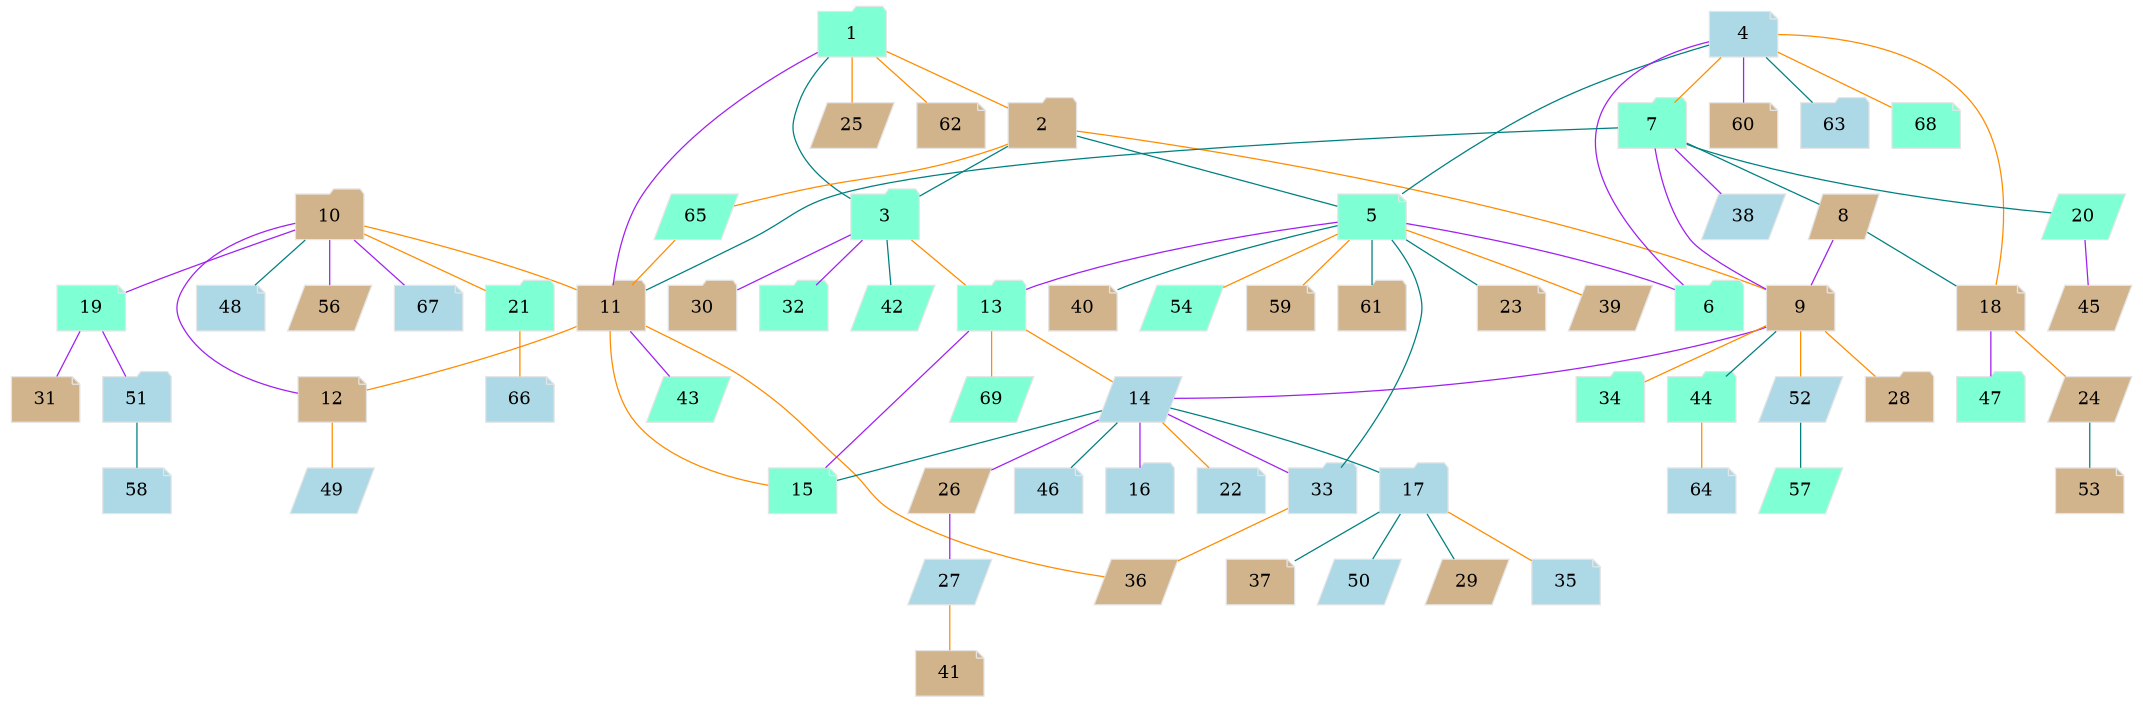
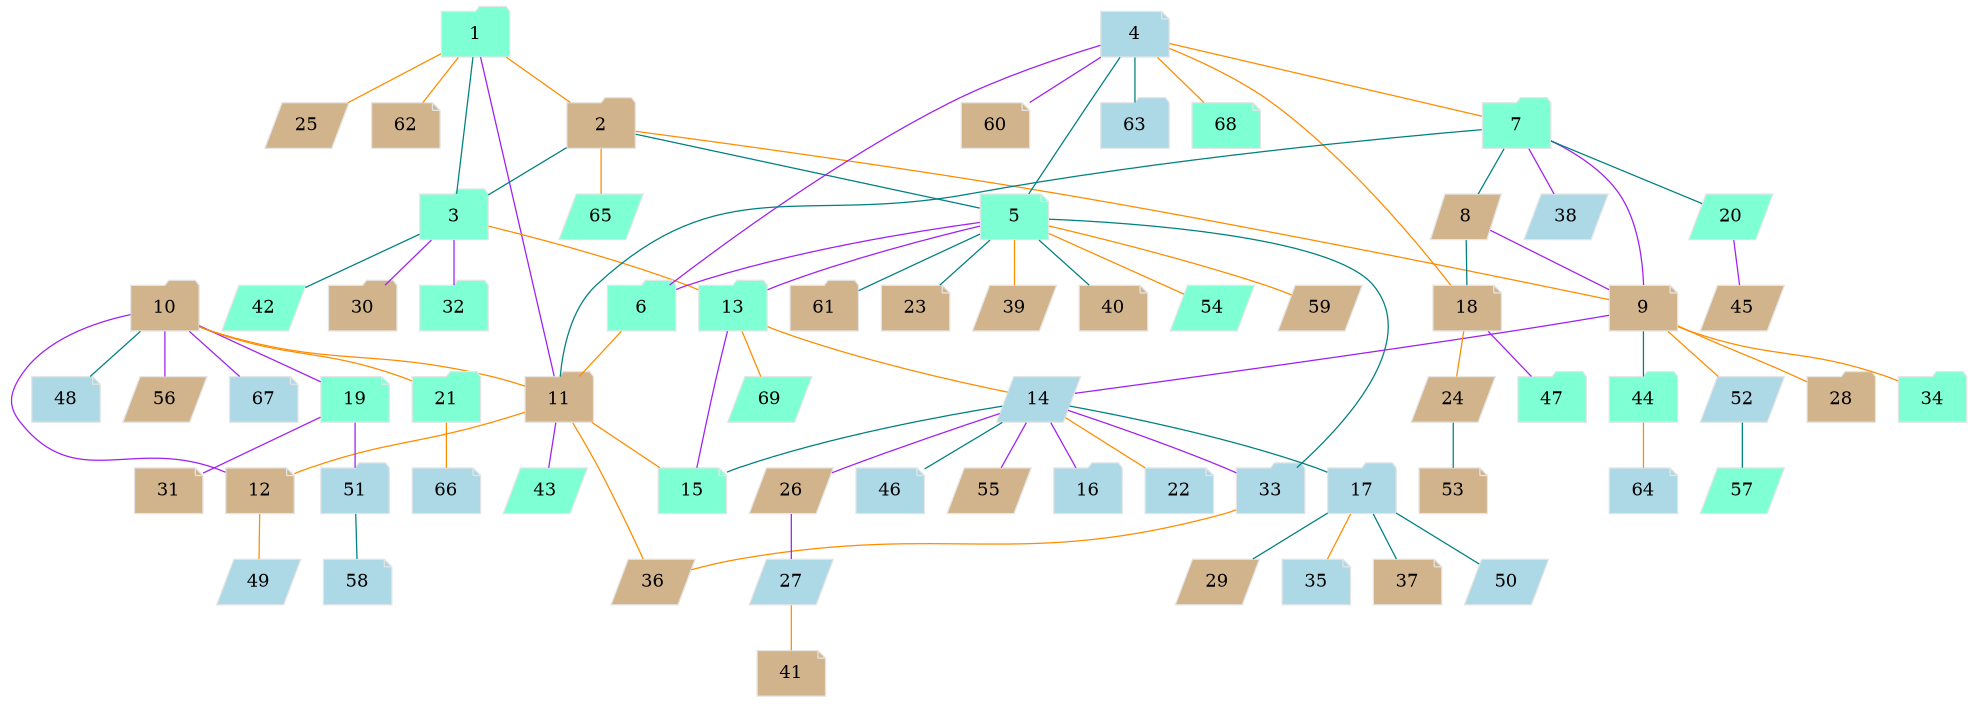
(654, 263) -> (600, 354)
(1281, 308) -> (1320, 308)
none -> (989, 491)
